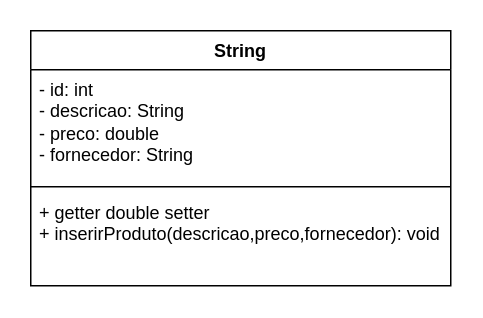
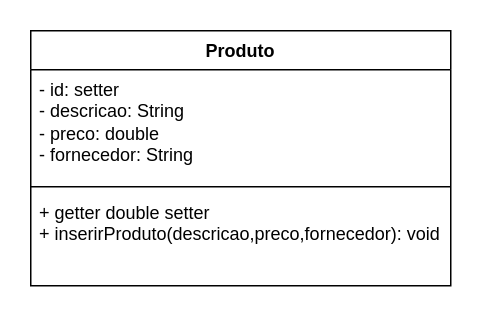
(241, 52) -> (241, 52)
(131, 123) -> (131, 123)
